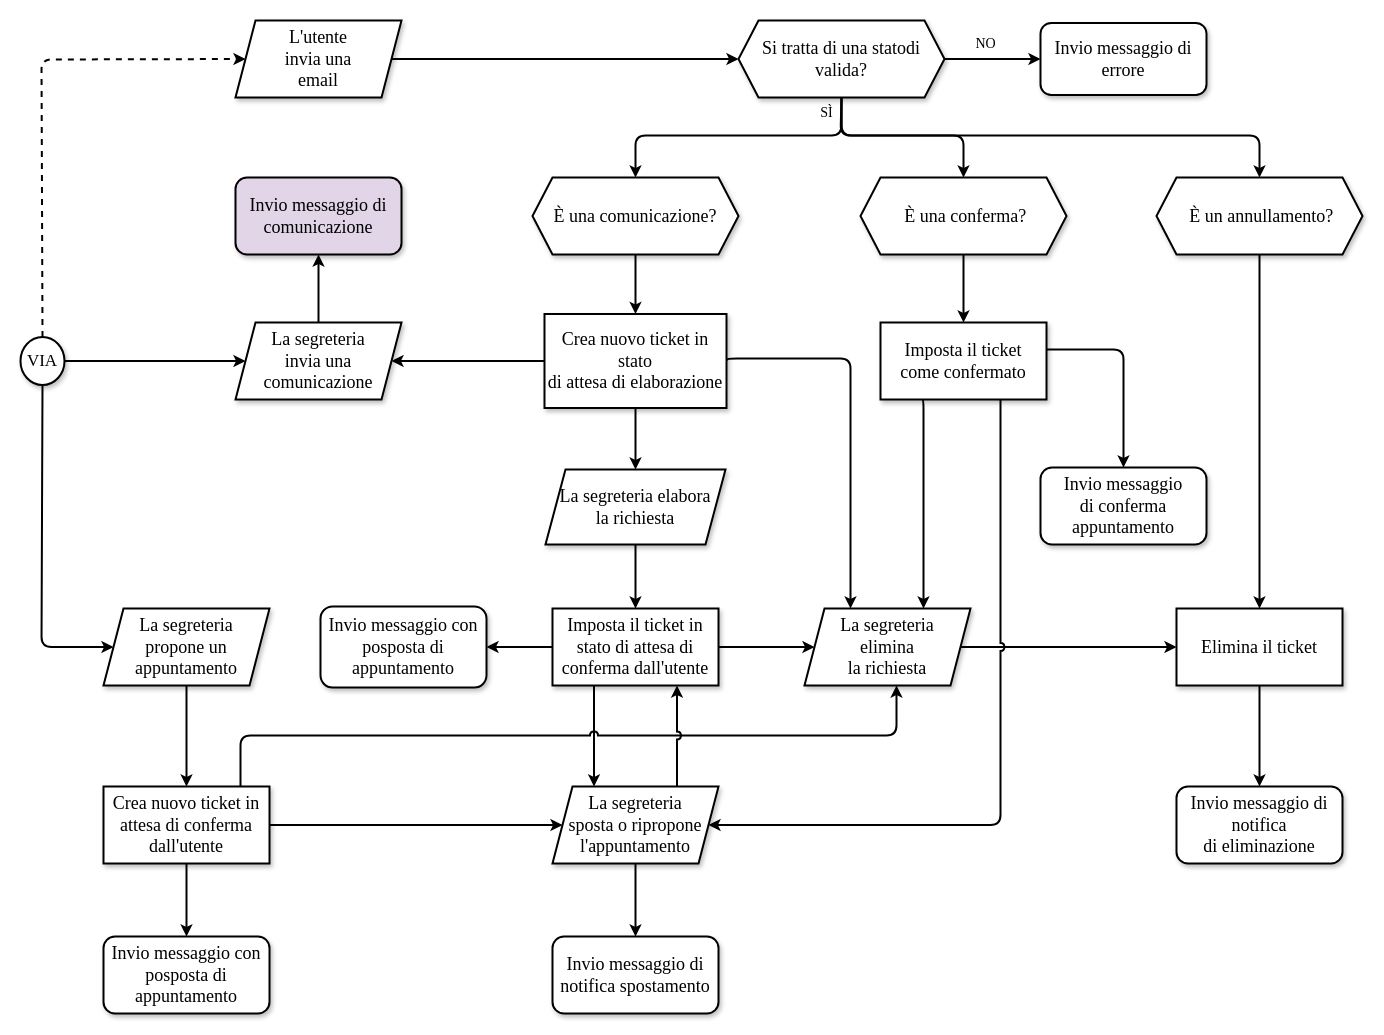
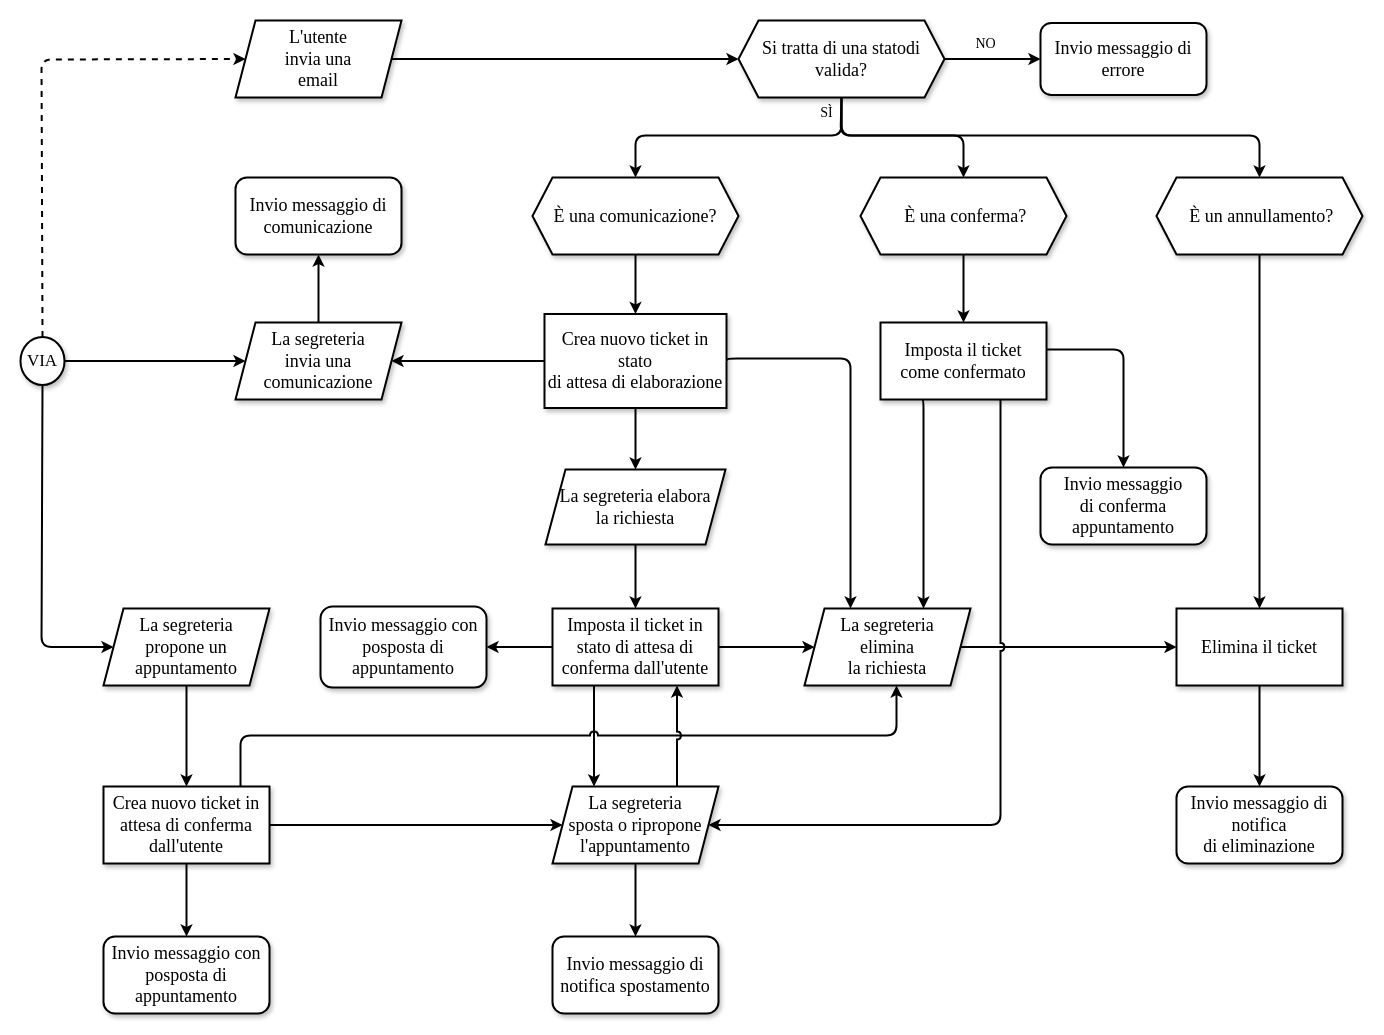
(319, 216) -> (319, 216)
